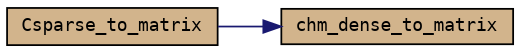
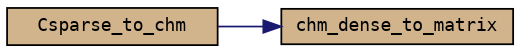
(112, 27) -> (112, 27)
